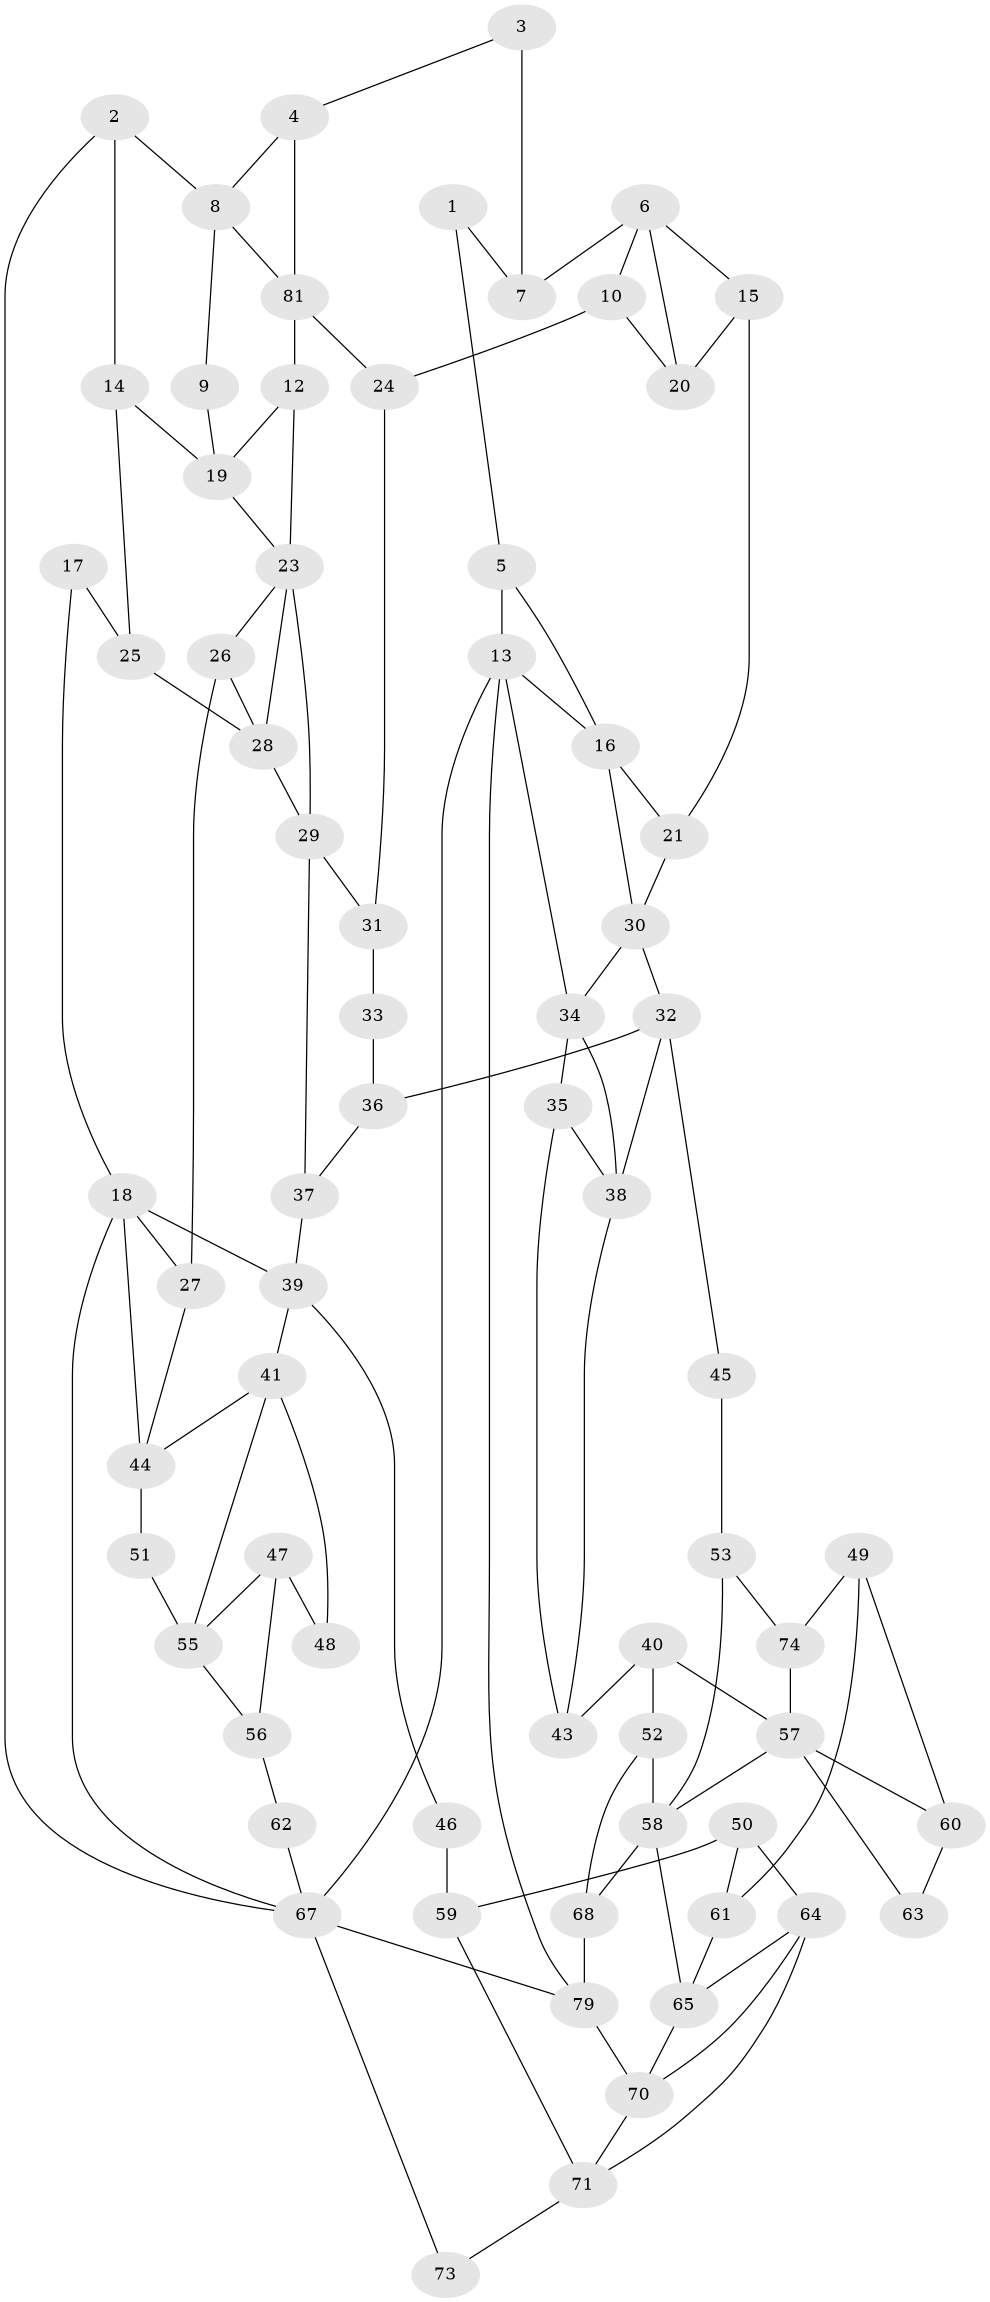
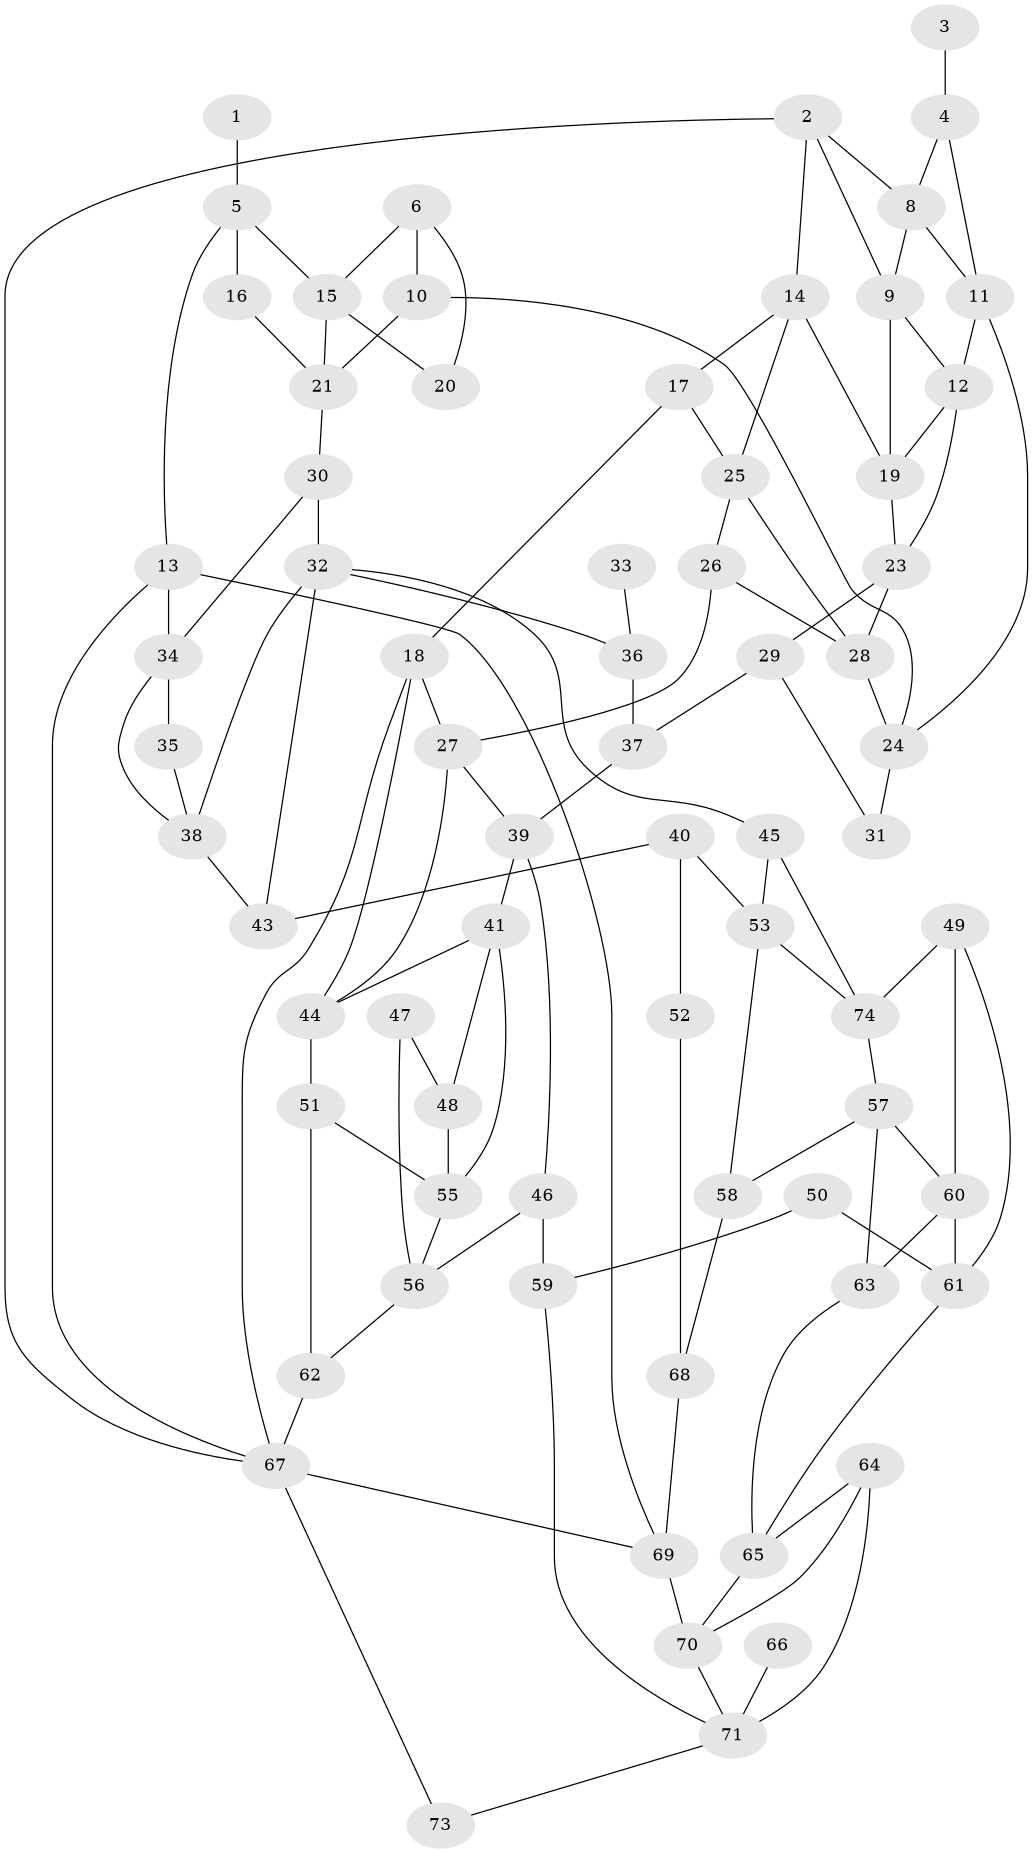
none -> (849, 207)
none -> (282, 252)
(295, 297) -> (980, 297)
(522, 297) -> none
(646, 342) -> (370, 342)
none -> (737, 342)
none -> (925, 342)
(255, 612) -> (724, 522)
(554, 702) -> none
(287, 792) -> (877, 701)
(621, 837) -> none
none -> (818, 927)
(373, 972) -> none
(208, 1241) -> (484, 792)
none -> (311, 1241)
none -> (479, 1241)
none -> (955, 1241)
(537, 1421) -> (291, 747)
(234, 1601) -> (448, 1151)
none -> (778, 1646)
(724, 1692) -> (720, 882)
(653, 1781) -> none
(778, 1872) -> none
(669, 1915) -> (764, 1403)
(584, 2005) -> (664, 1556)
